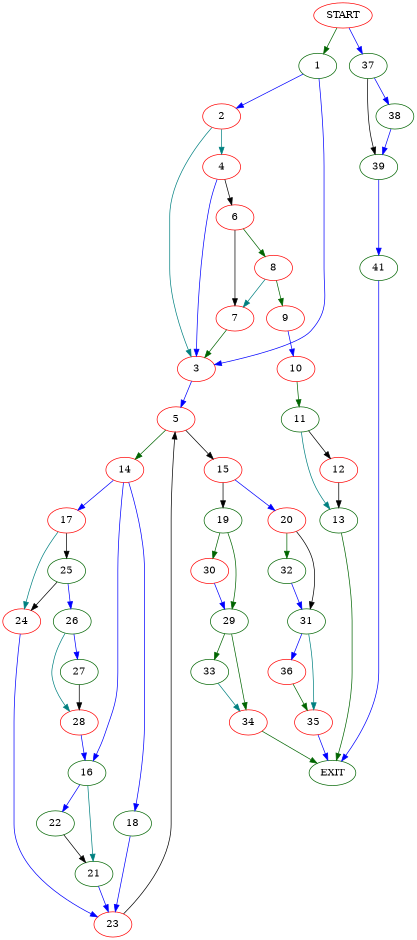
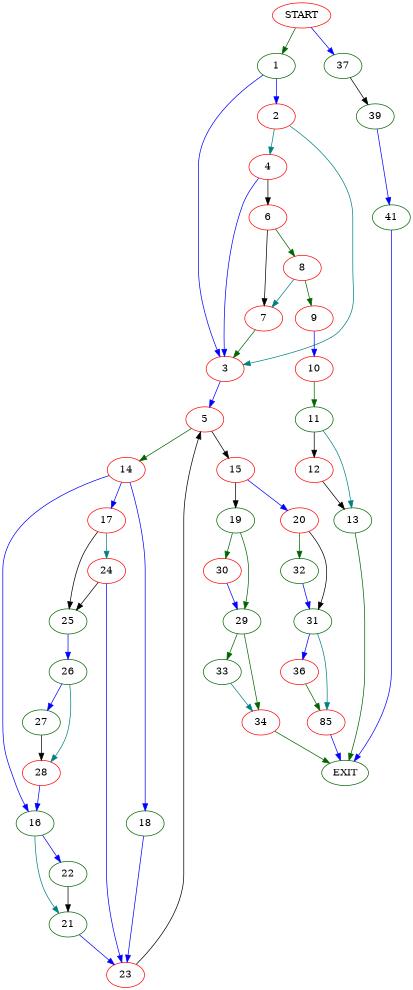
(395, 116) -> none
(47, 594) -> (90, 593)
(314, 722) -> (326, 722)
